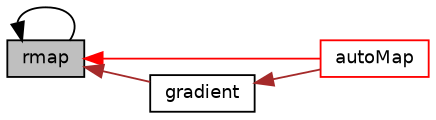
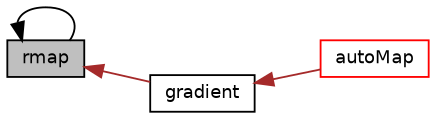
(211, 59) -> none
